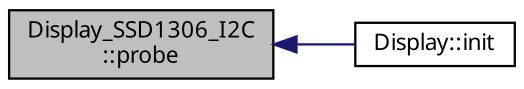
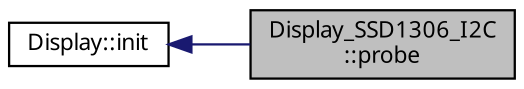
(326, 44) -> (221, 44)
